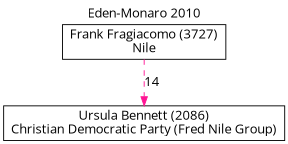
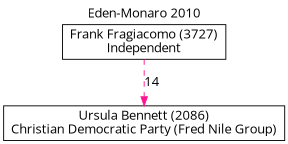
(144, 42) -> (144, 42)
